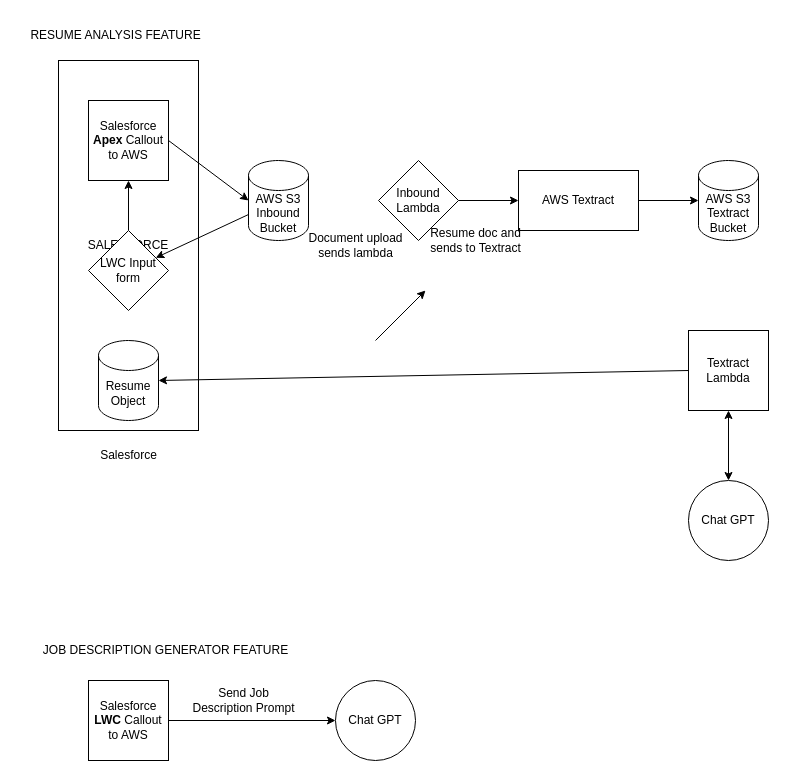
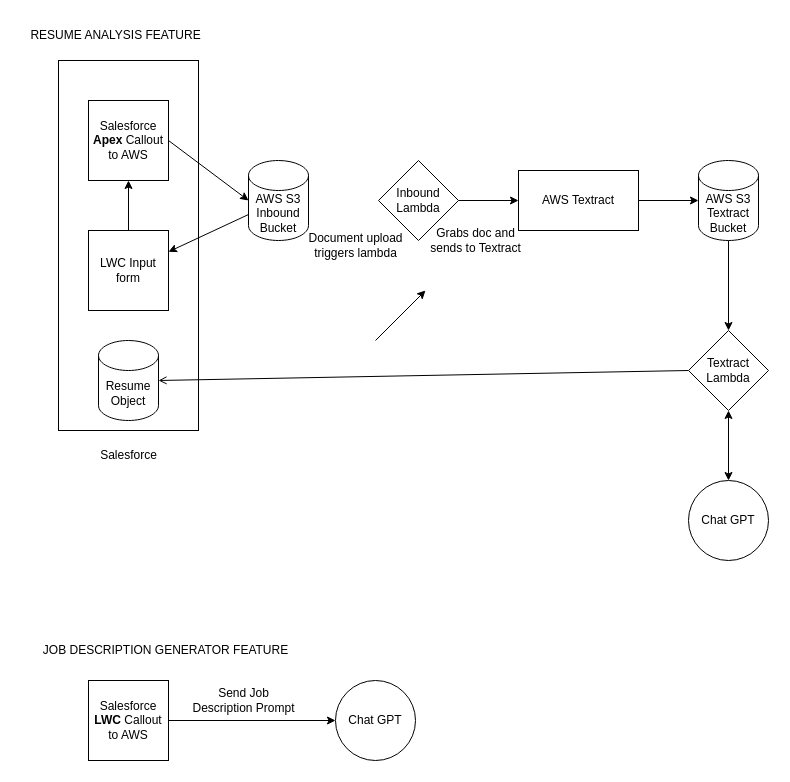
(476, 241) -> (476, 241)
(356, 246) -> (356, 246)
(129, 271) -> (129, 271)
none -> (729, 282)
(729, 371) -> (729, 371)
(166, 380) -> (164, 380)
